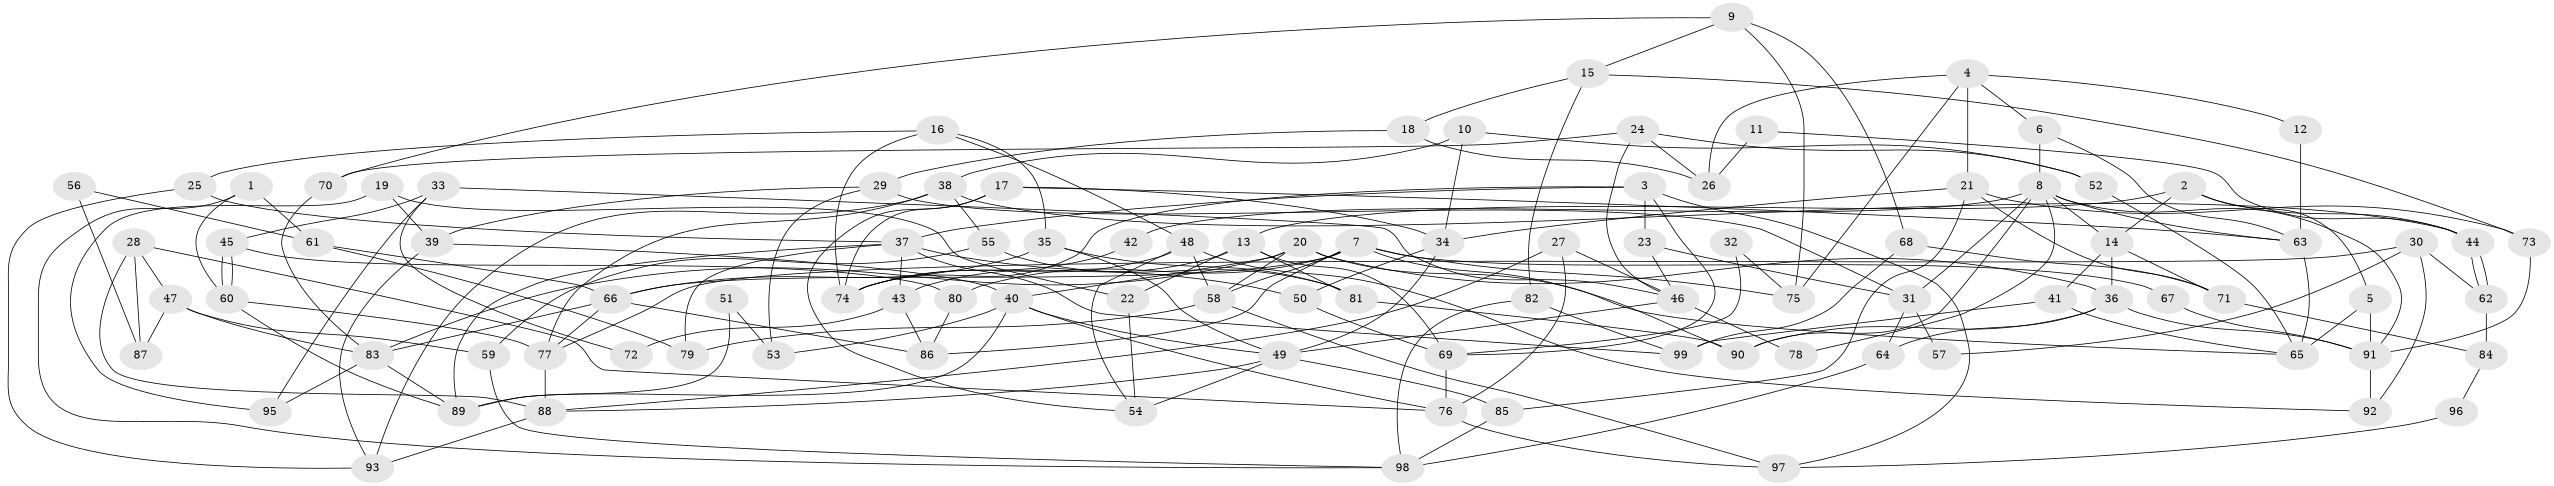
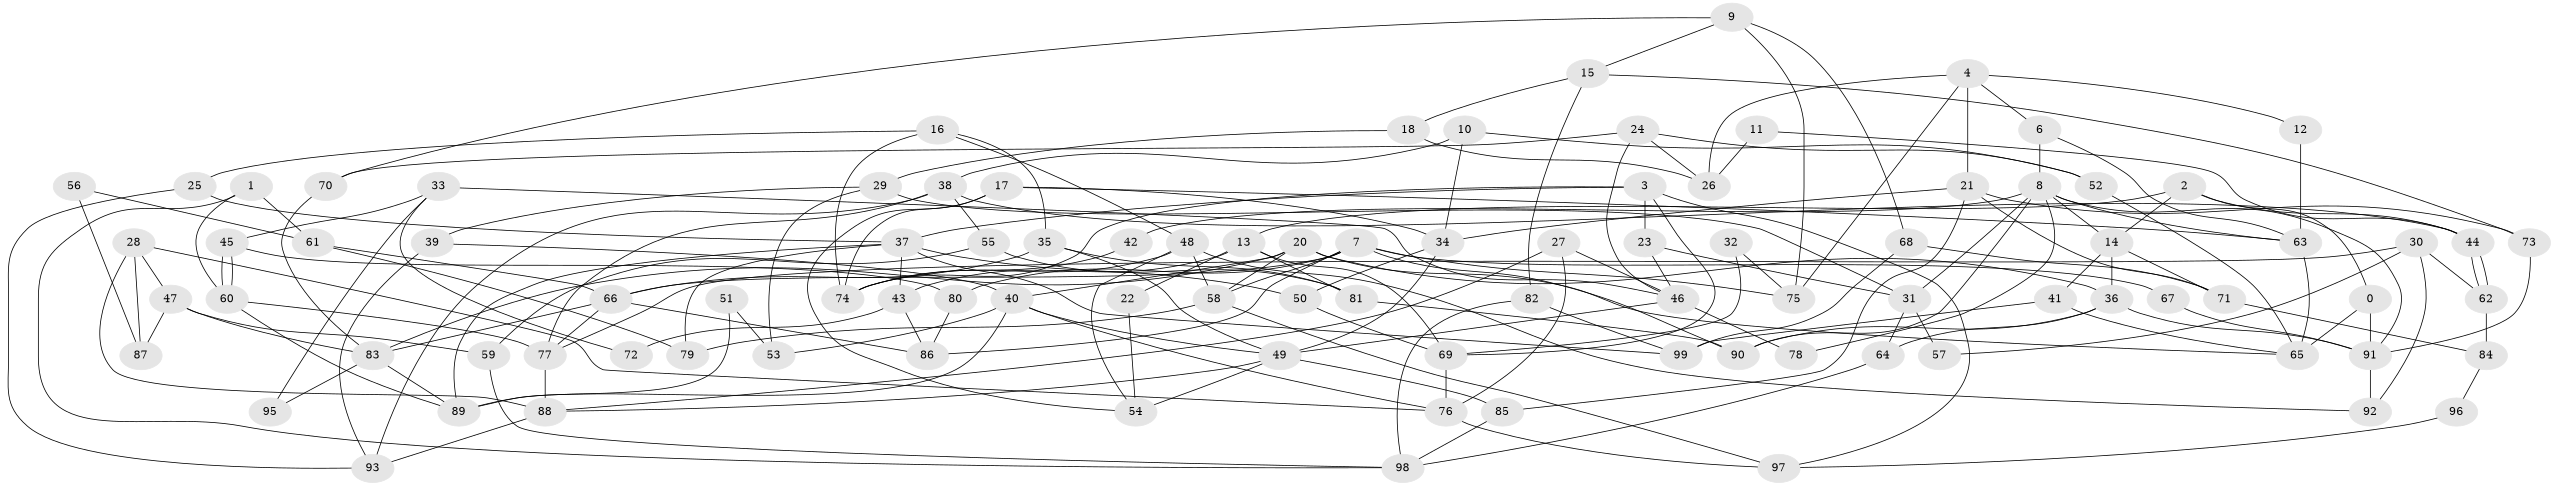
(382, 186) -> none
(2370, 299) -> (2370, 299)
